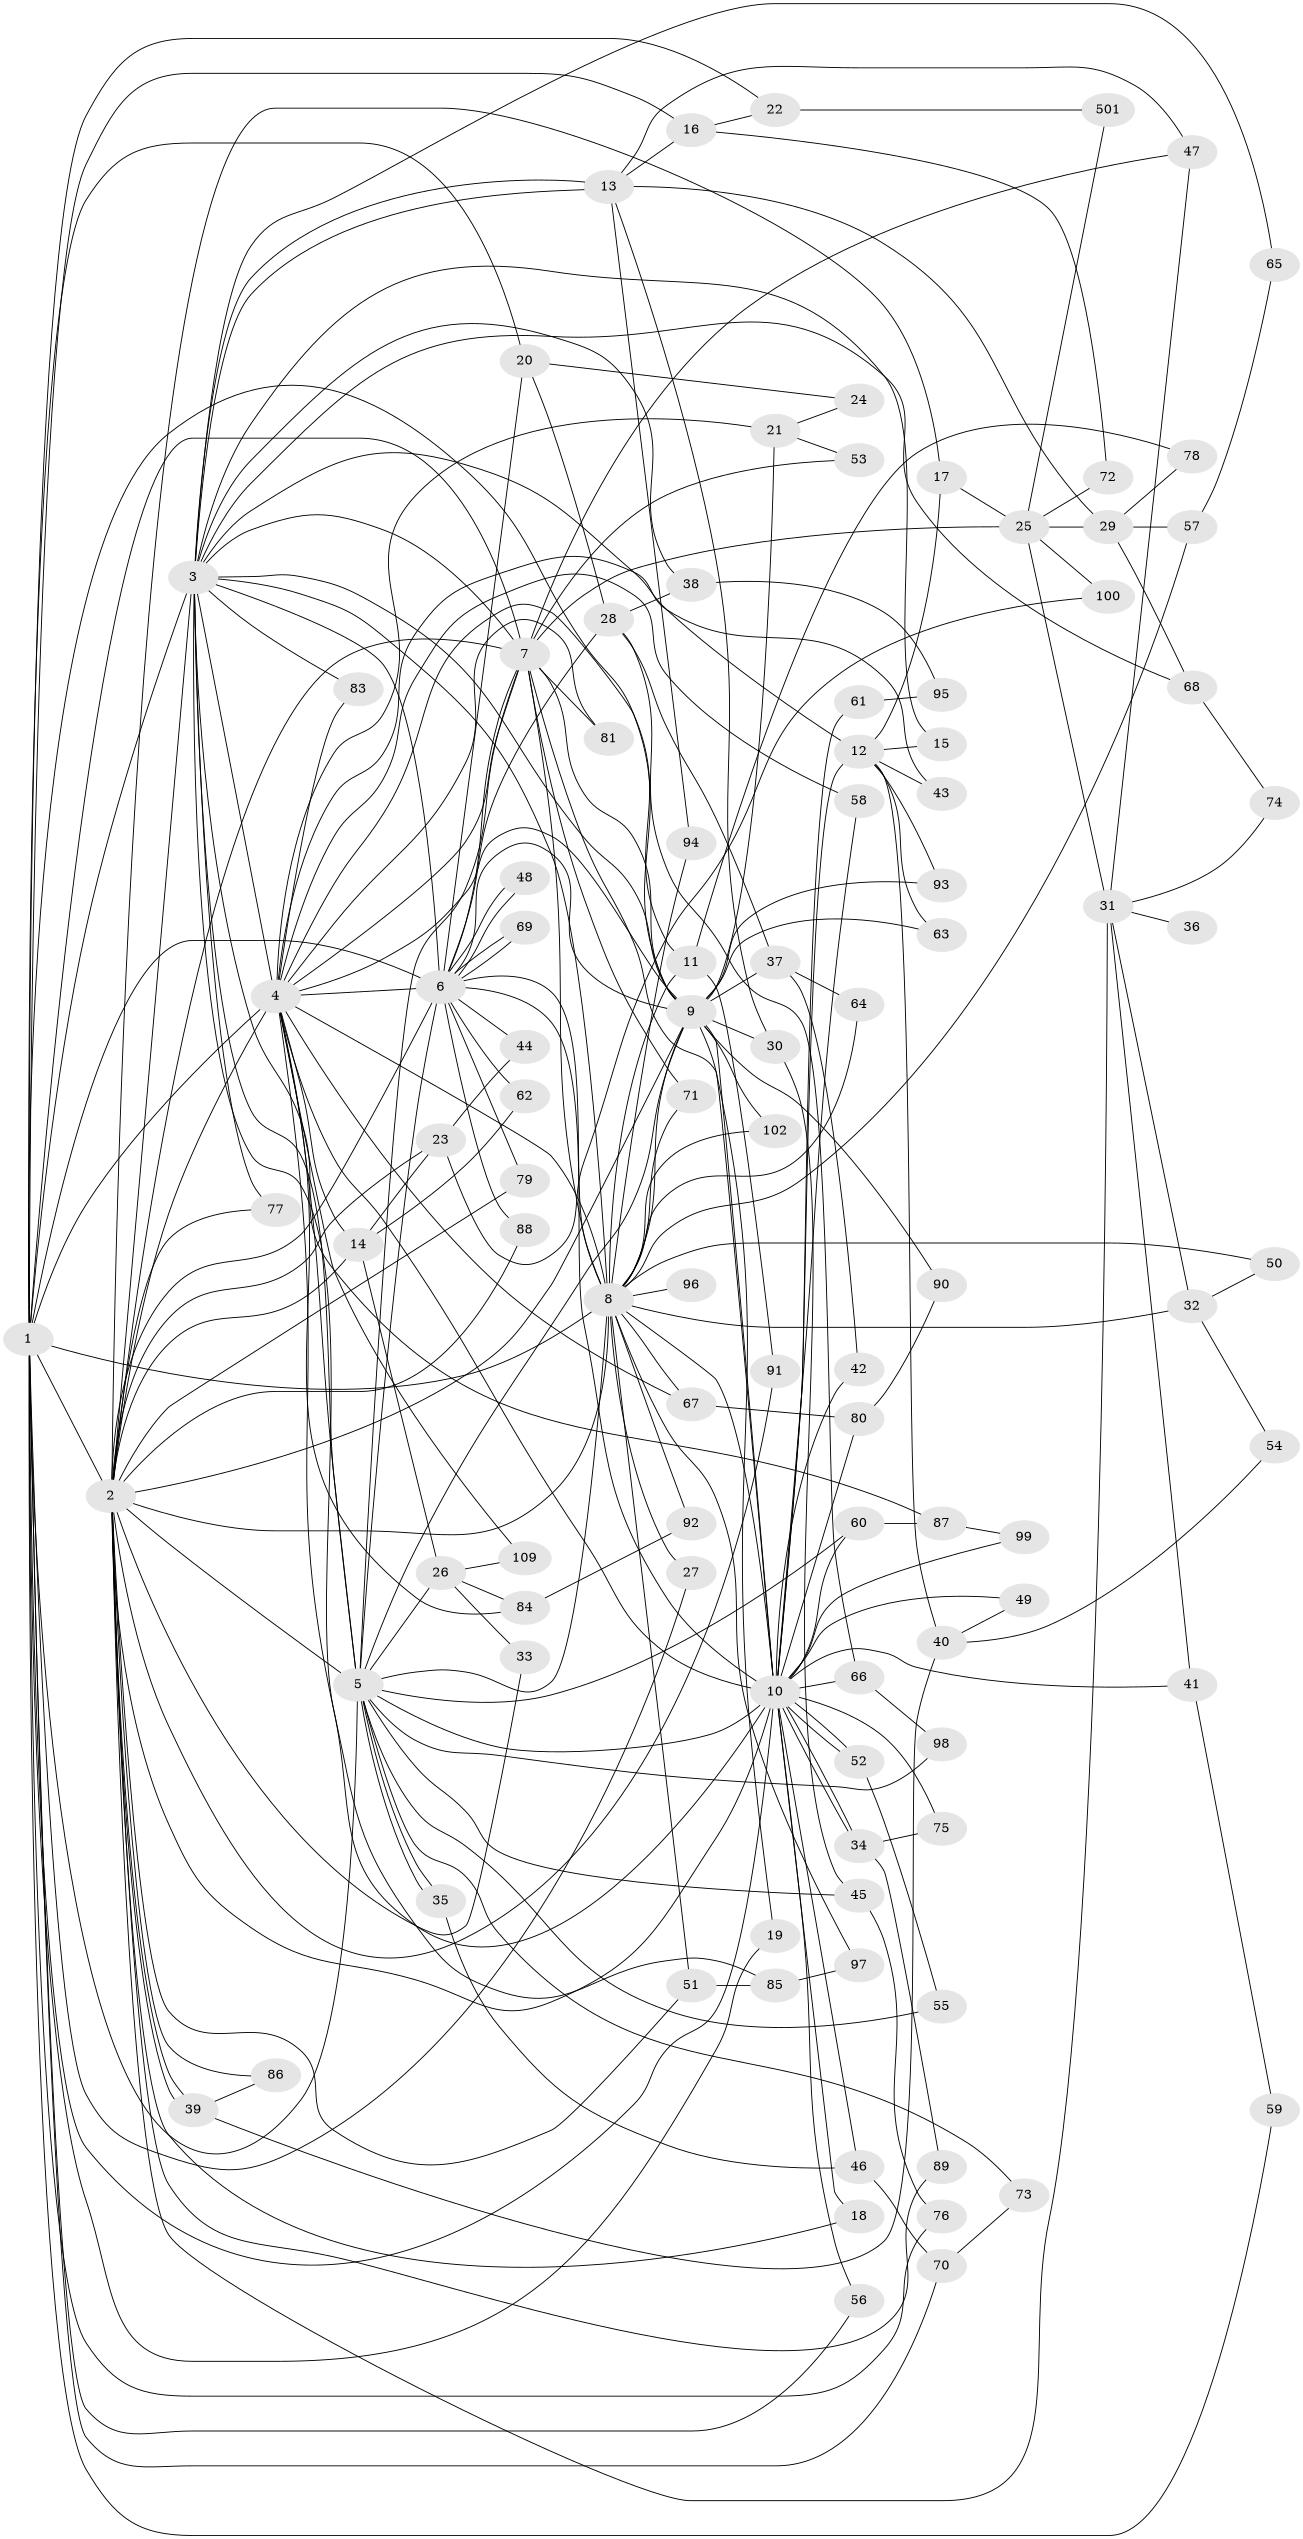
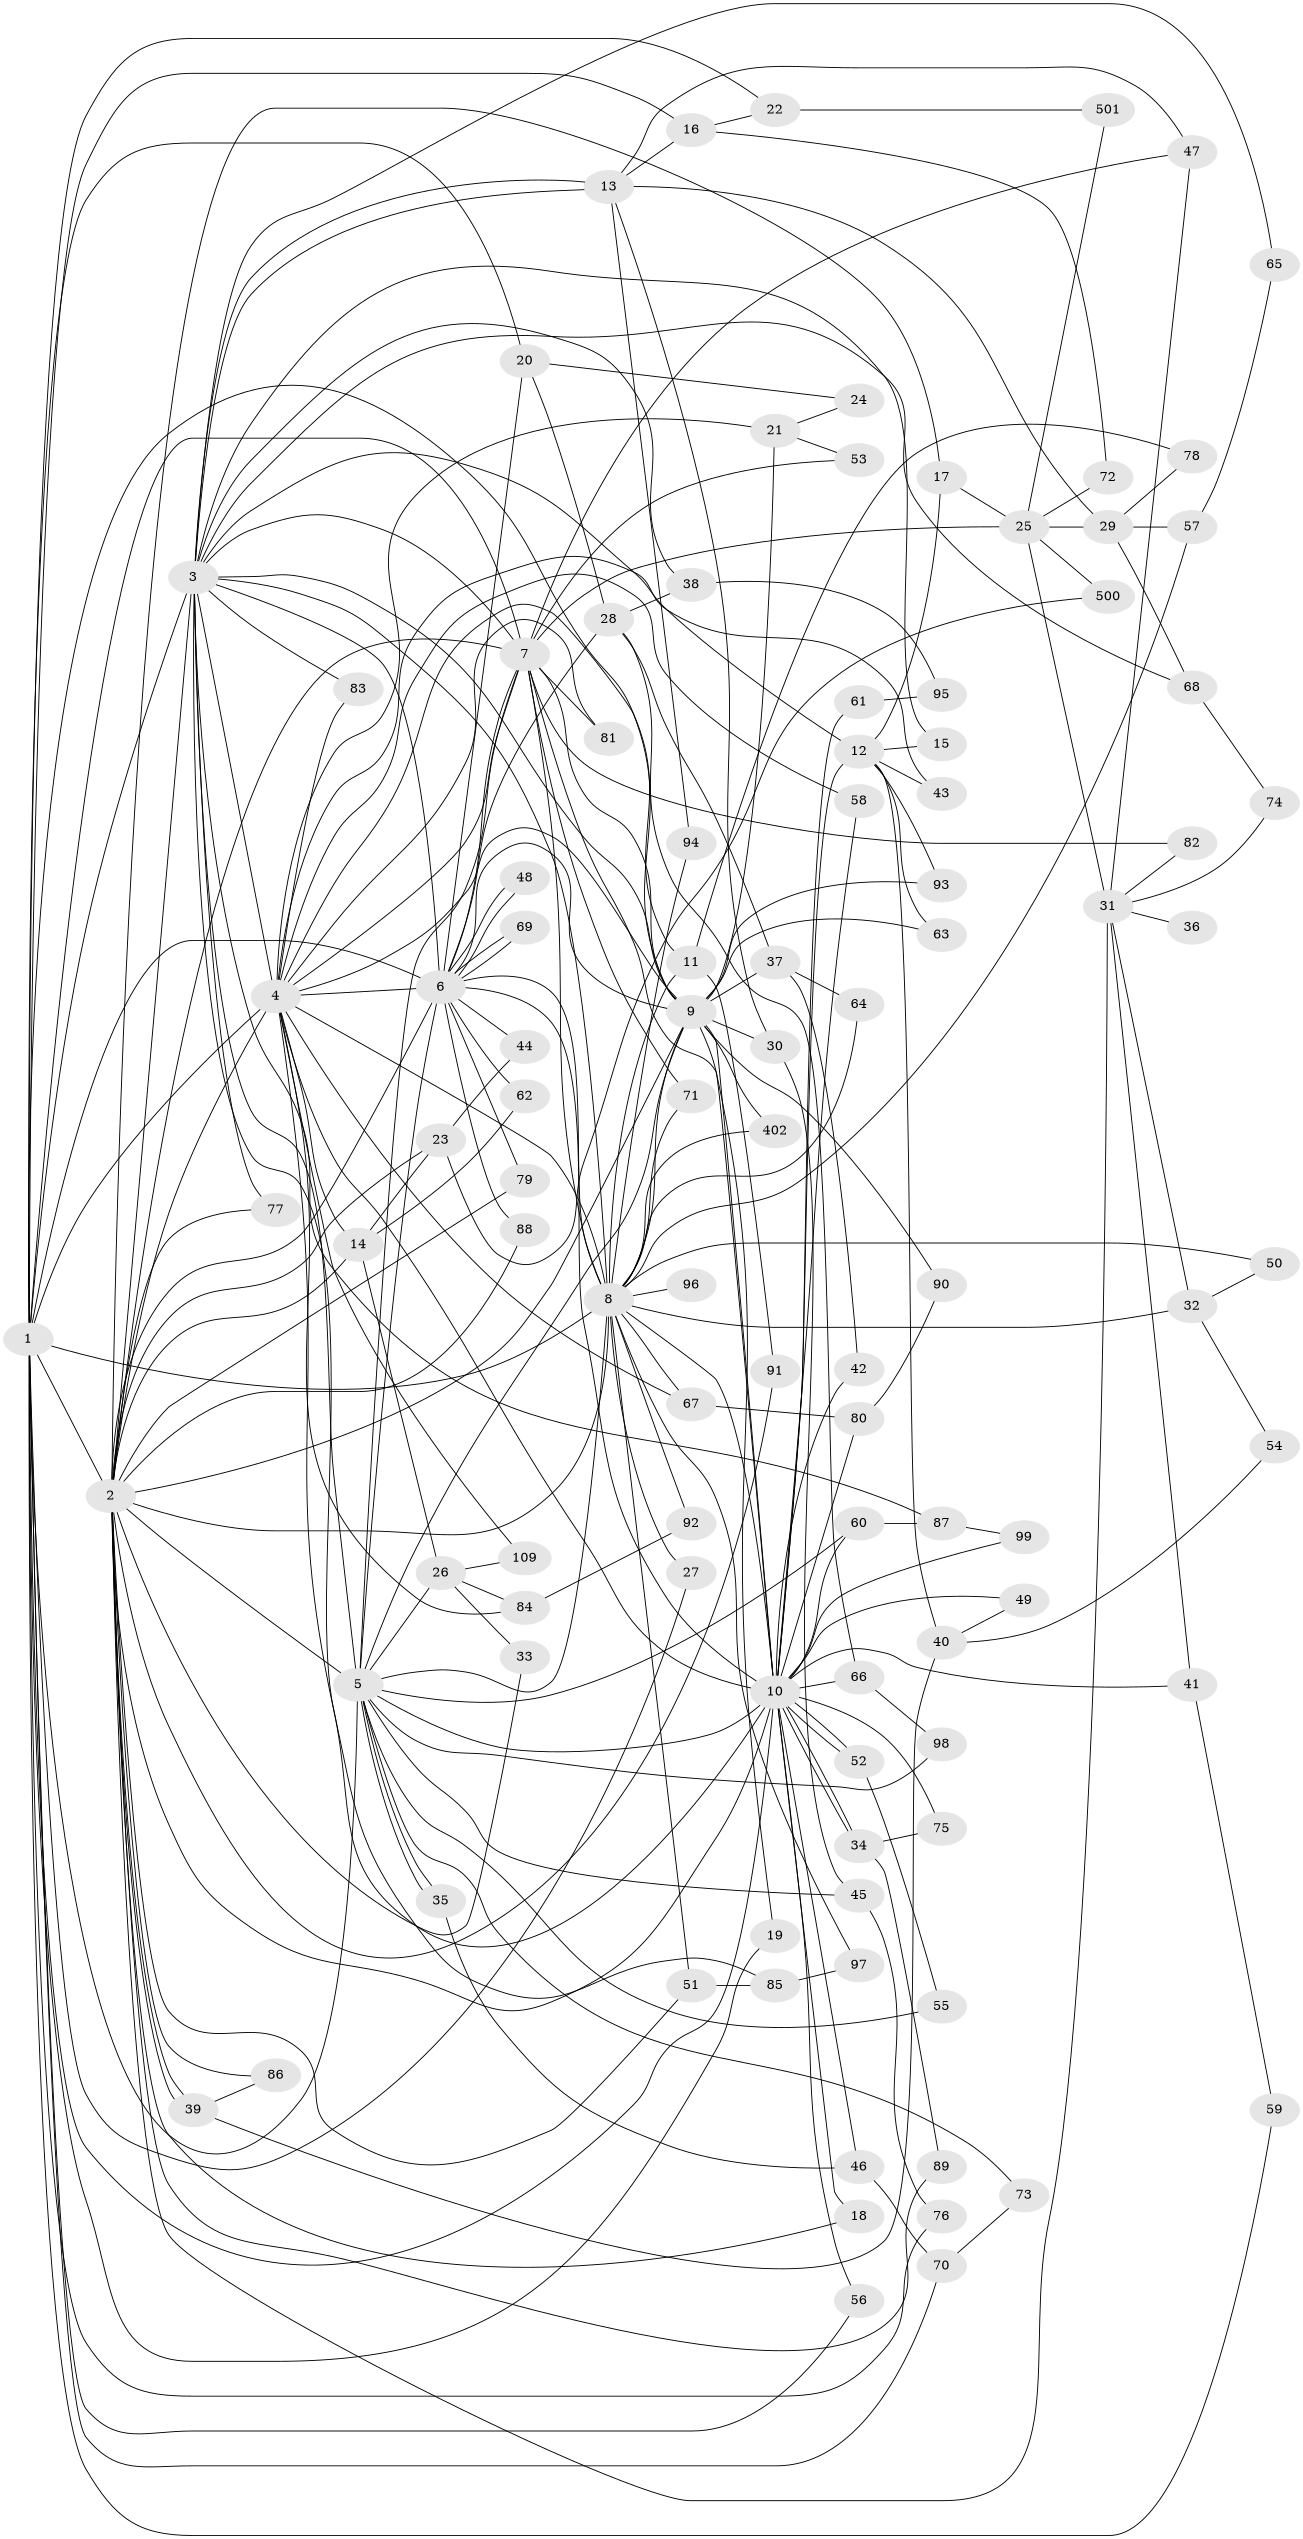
(1108, 597) -> (1108, 597)
none -> (1192, 843)
(775, 1131) -> (775, 1131)
(321, 1323) -> none
